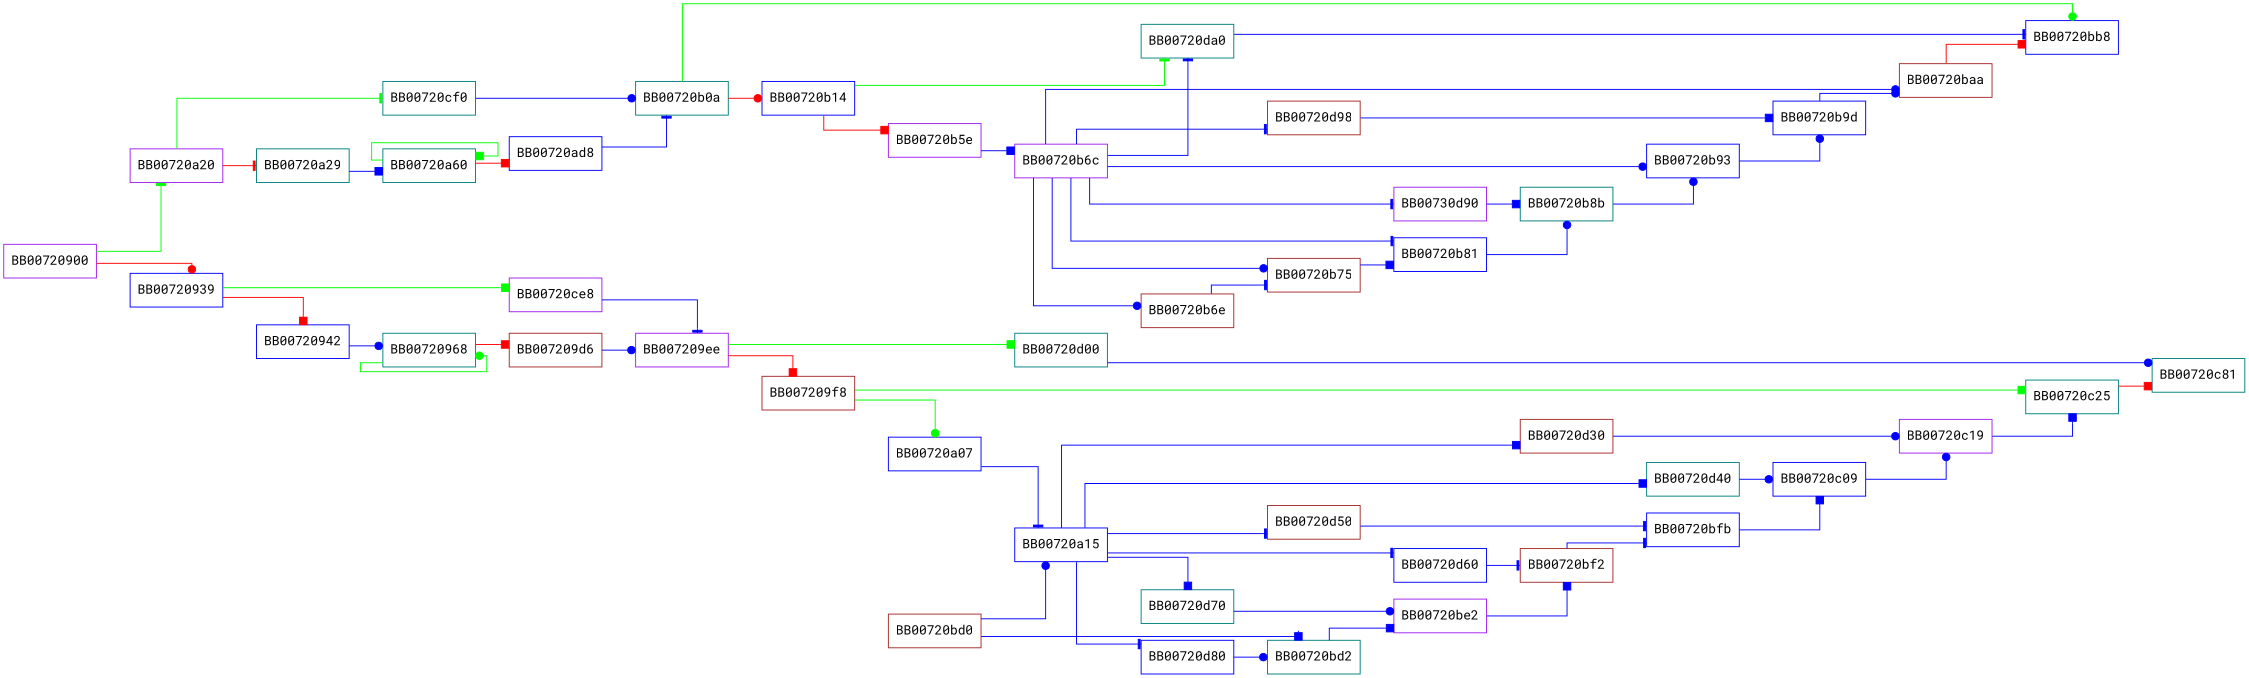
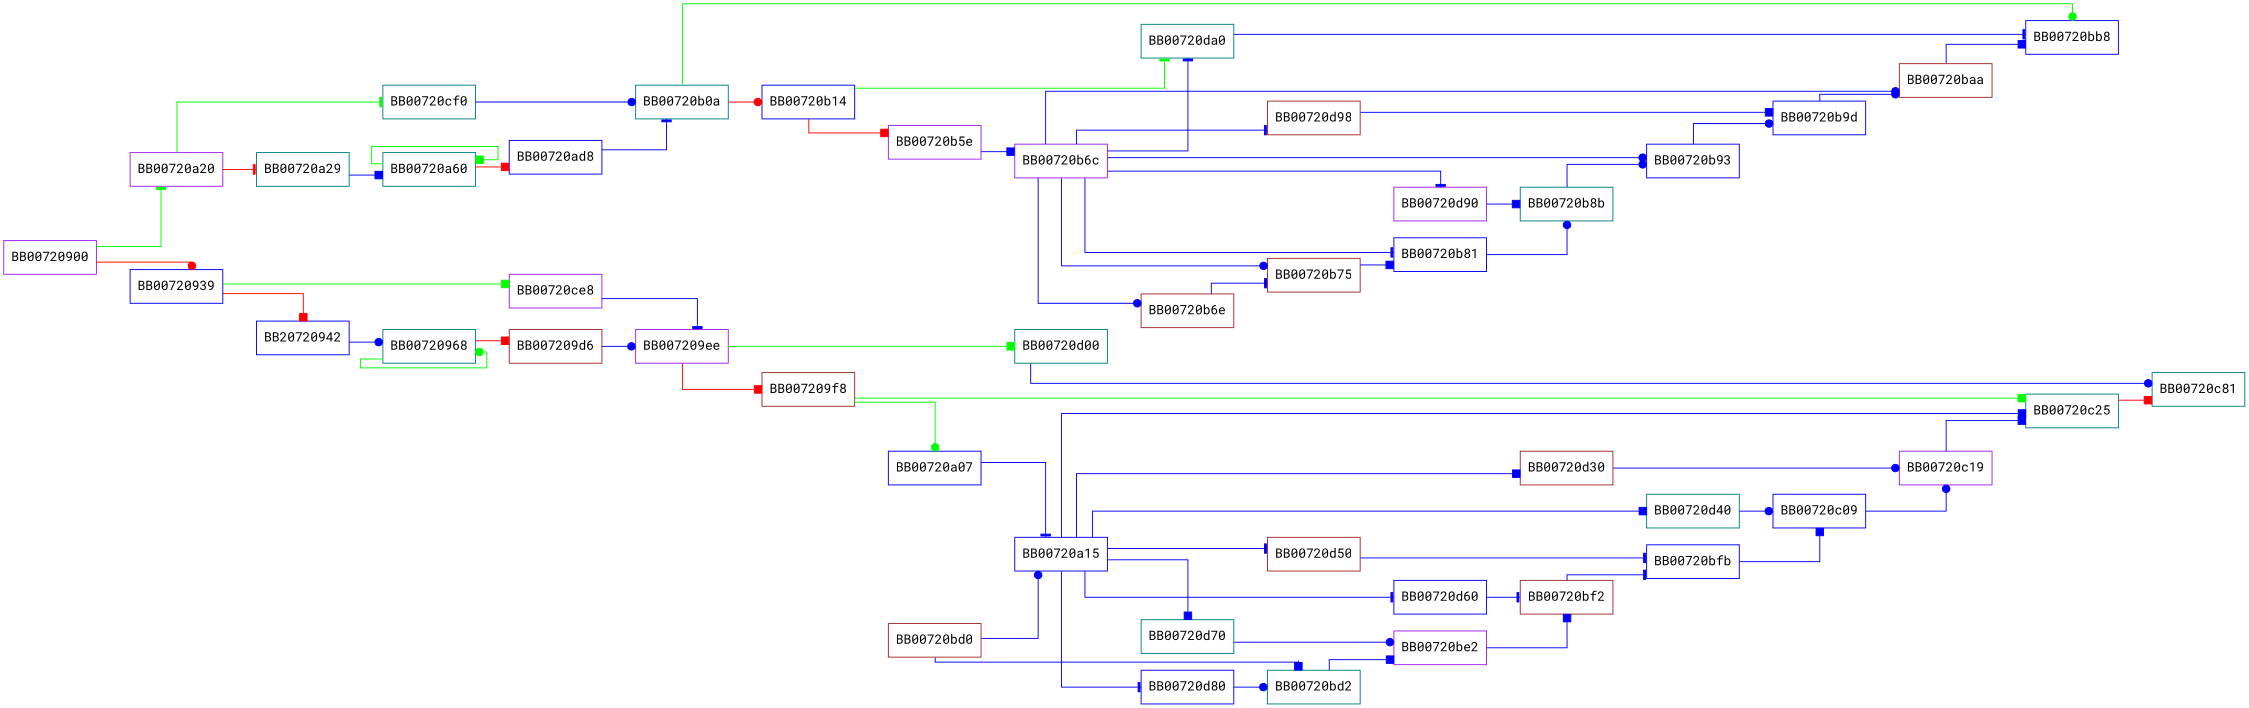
(1972, 44) -> (1972, 44)
(1440, 204) -> (1440, 204)
(303, 342) -> (303, 338)
none -> (1477, 413)
